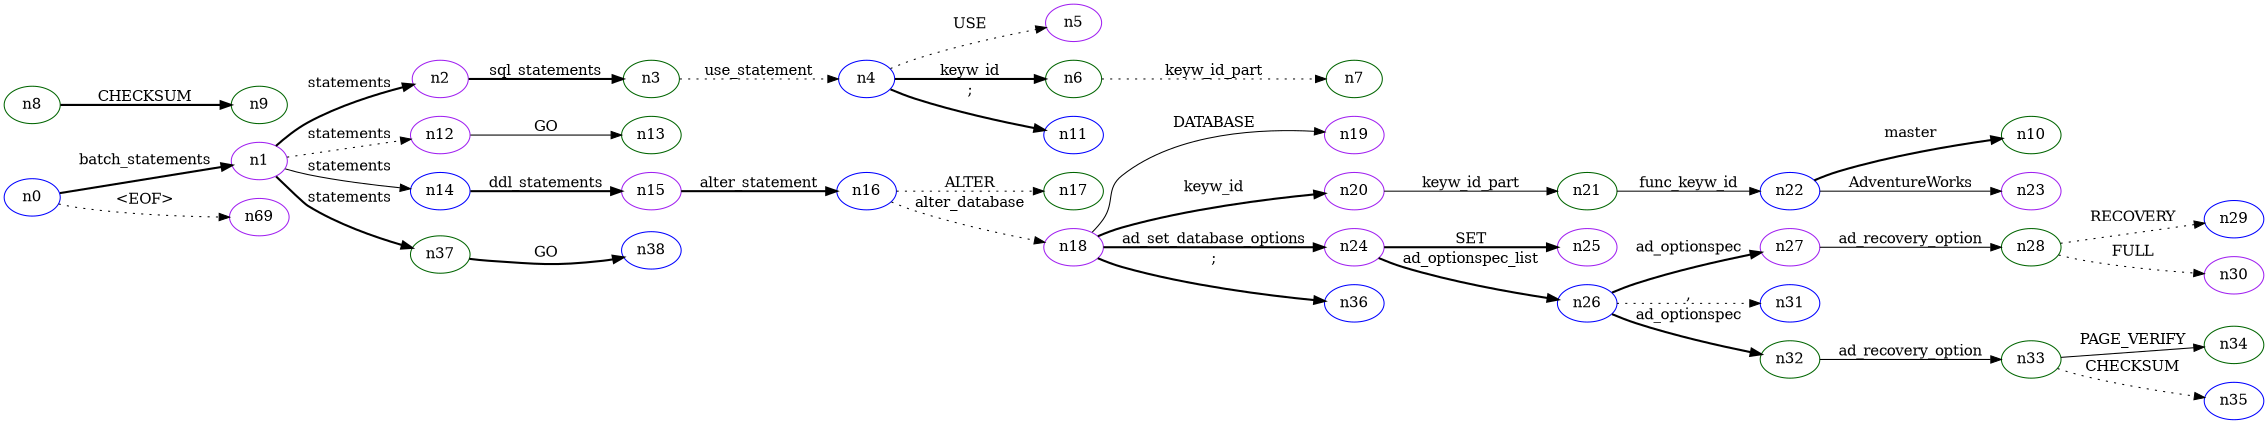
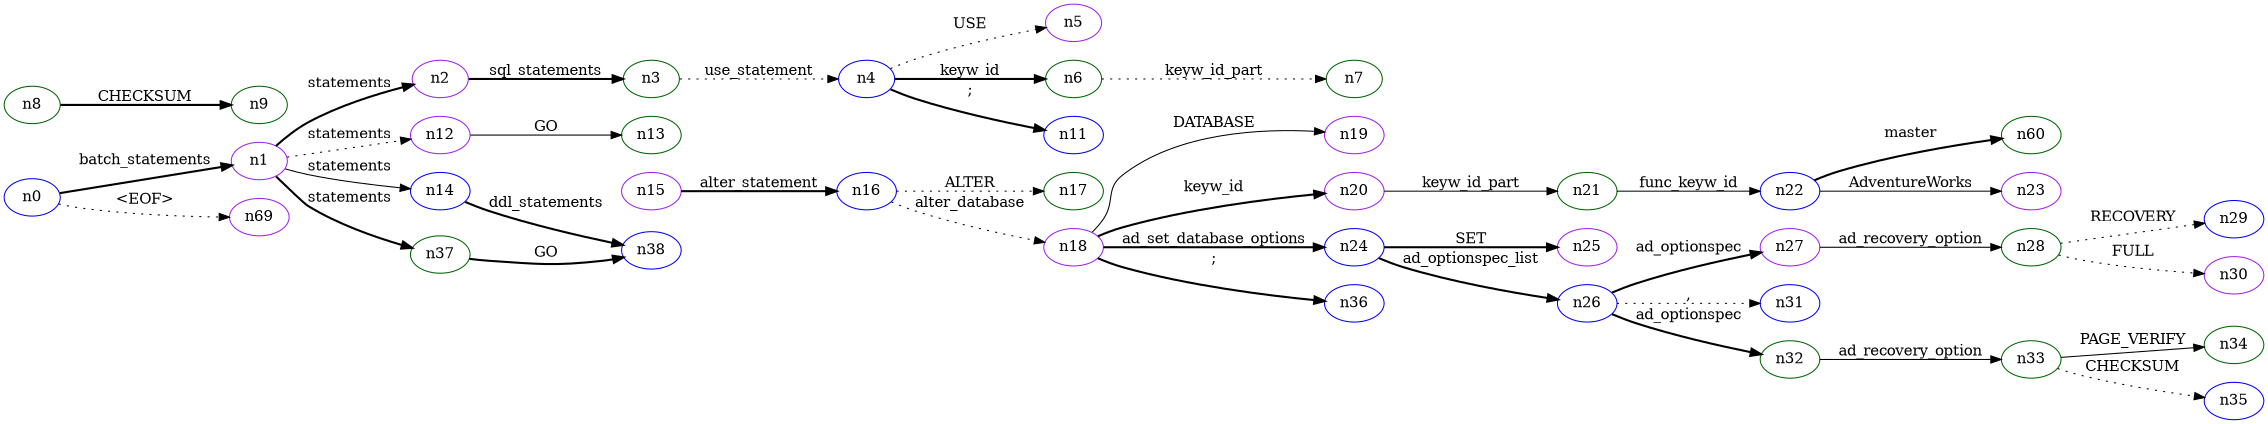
(2031, 135) -> (2031, 135)
(541, 191) -> (538, 225)
(1354, 247) -> (1354, 247)
